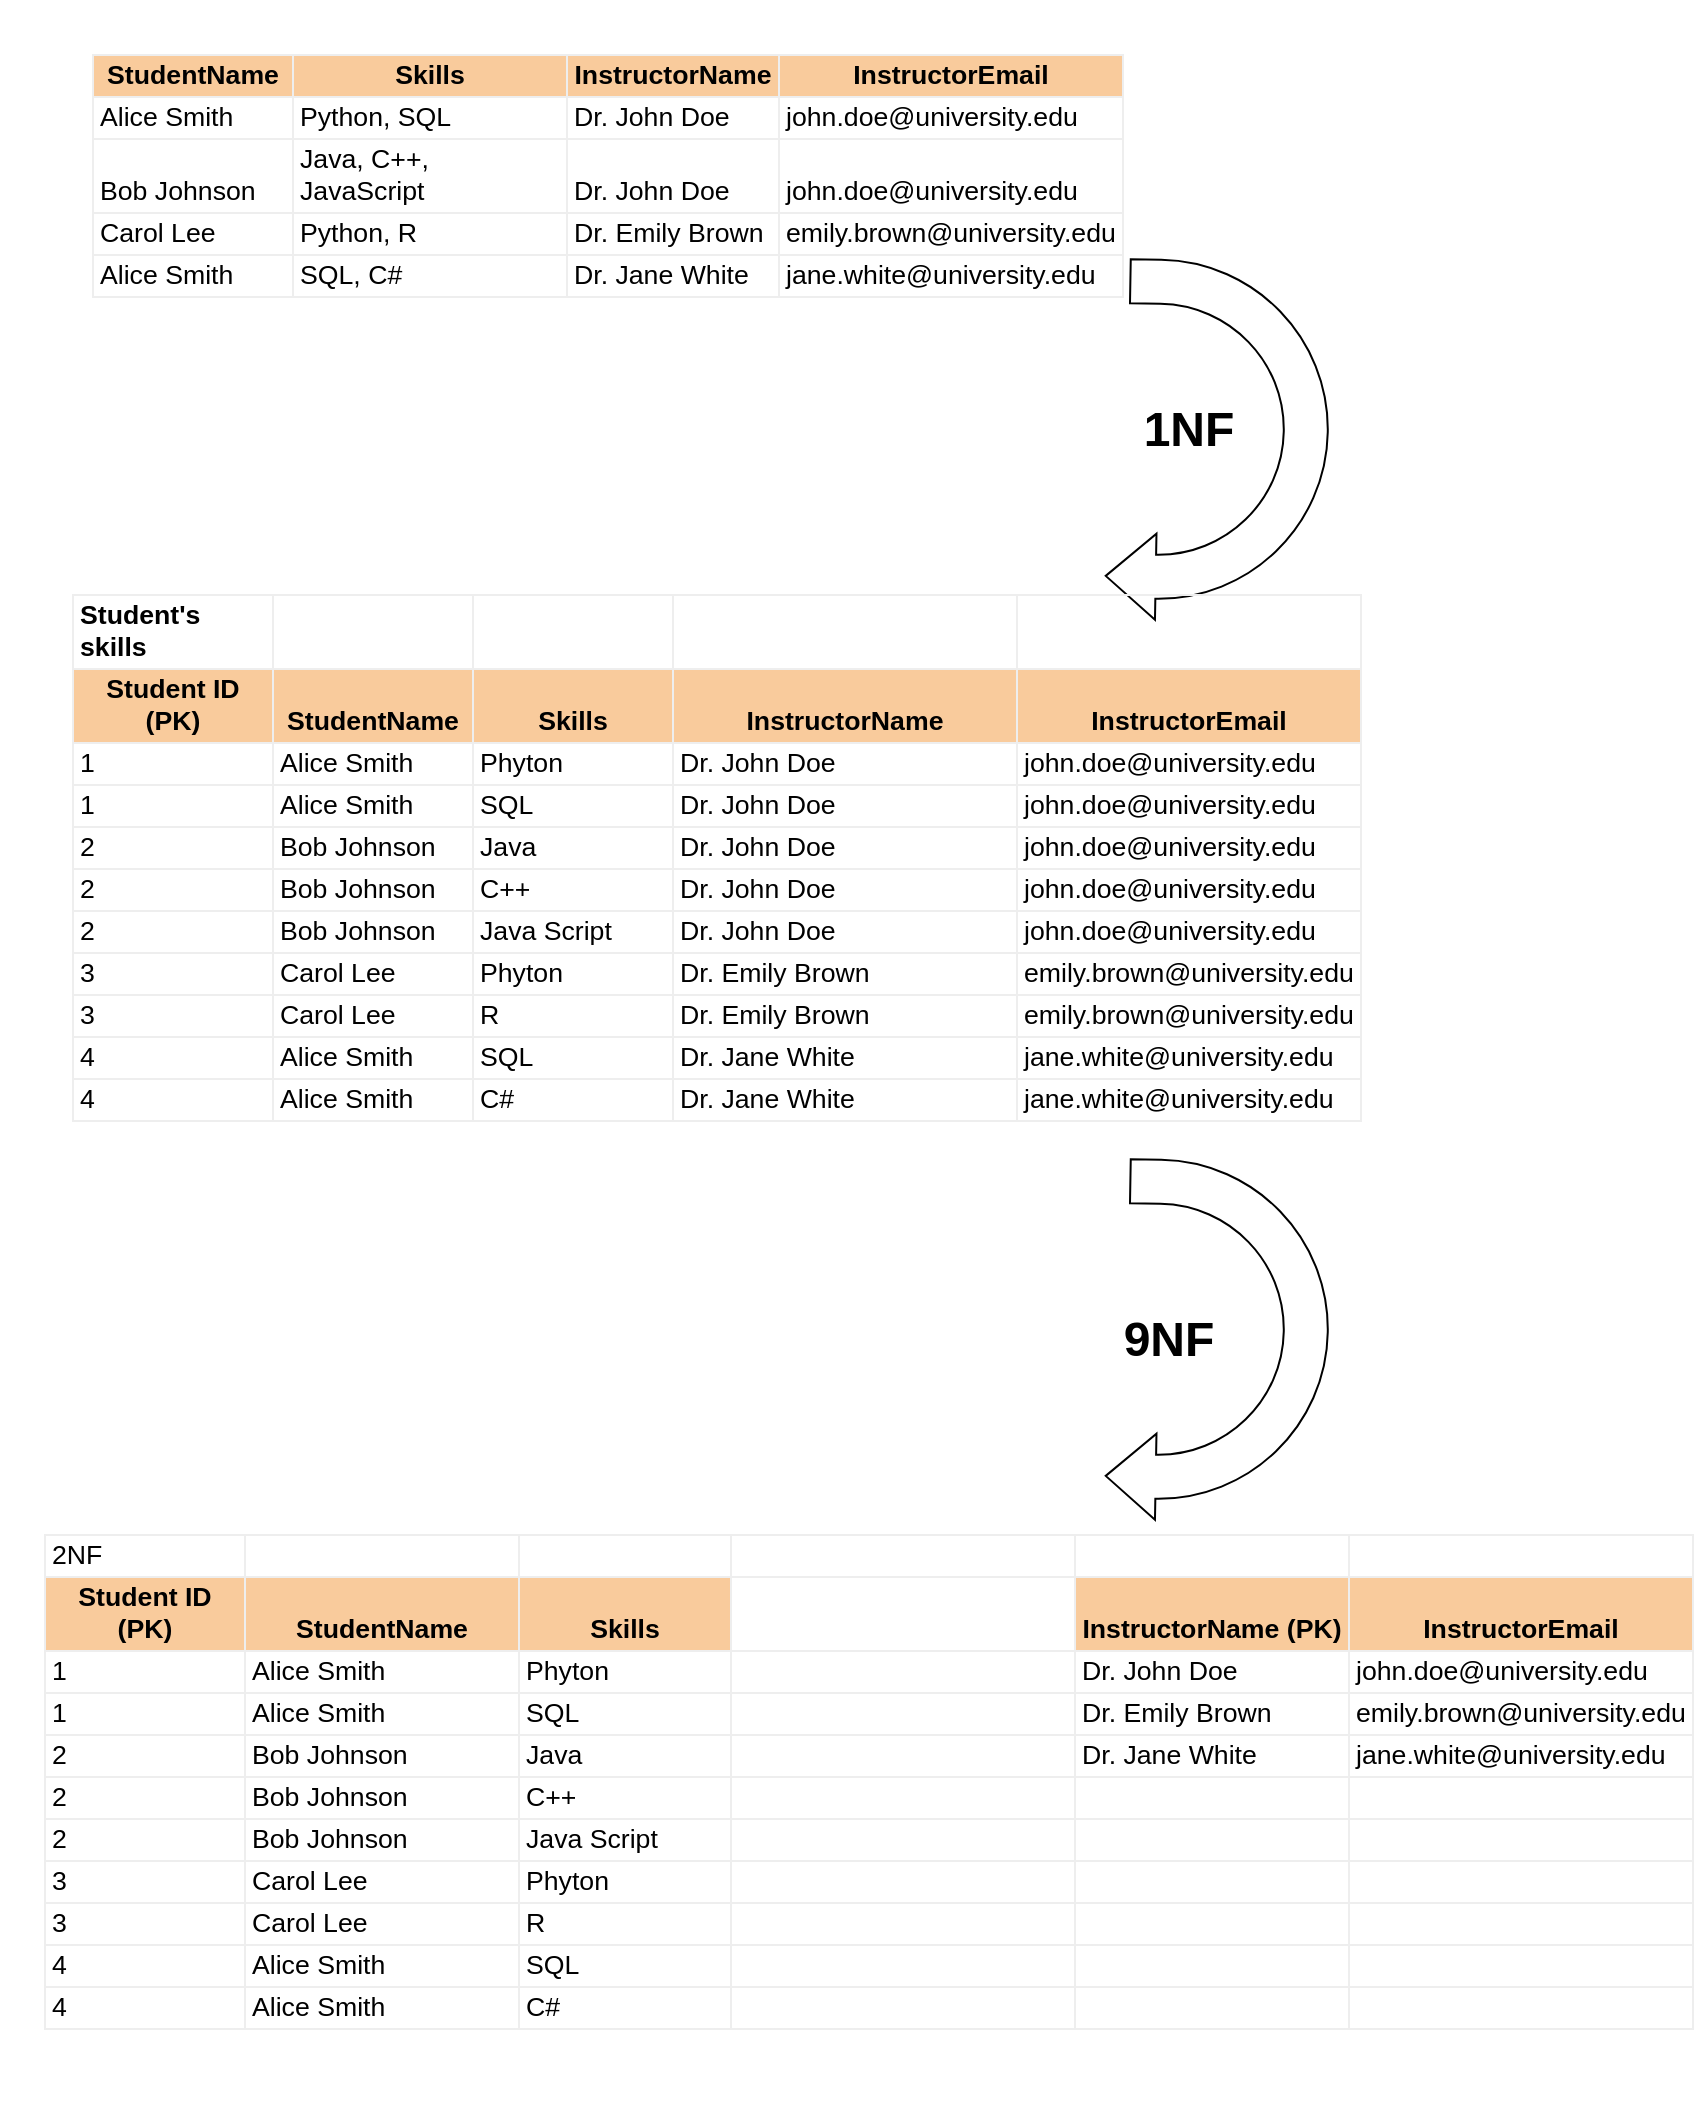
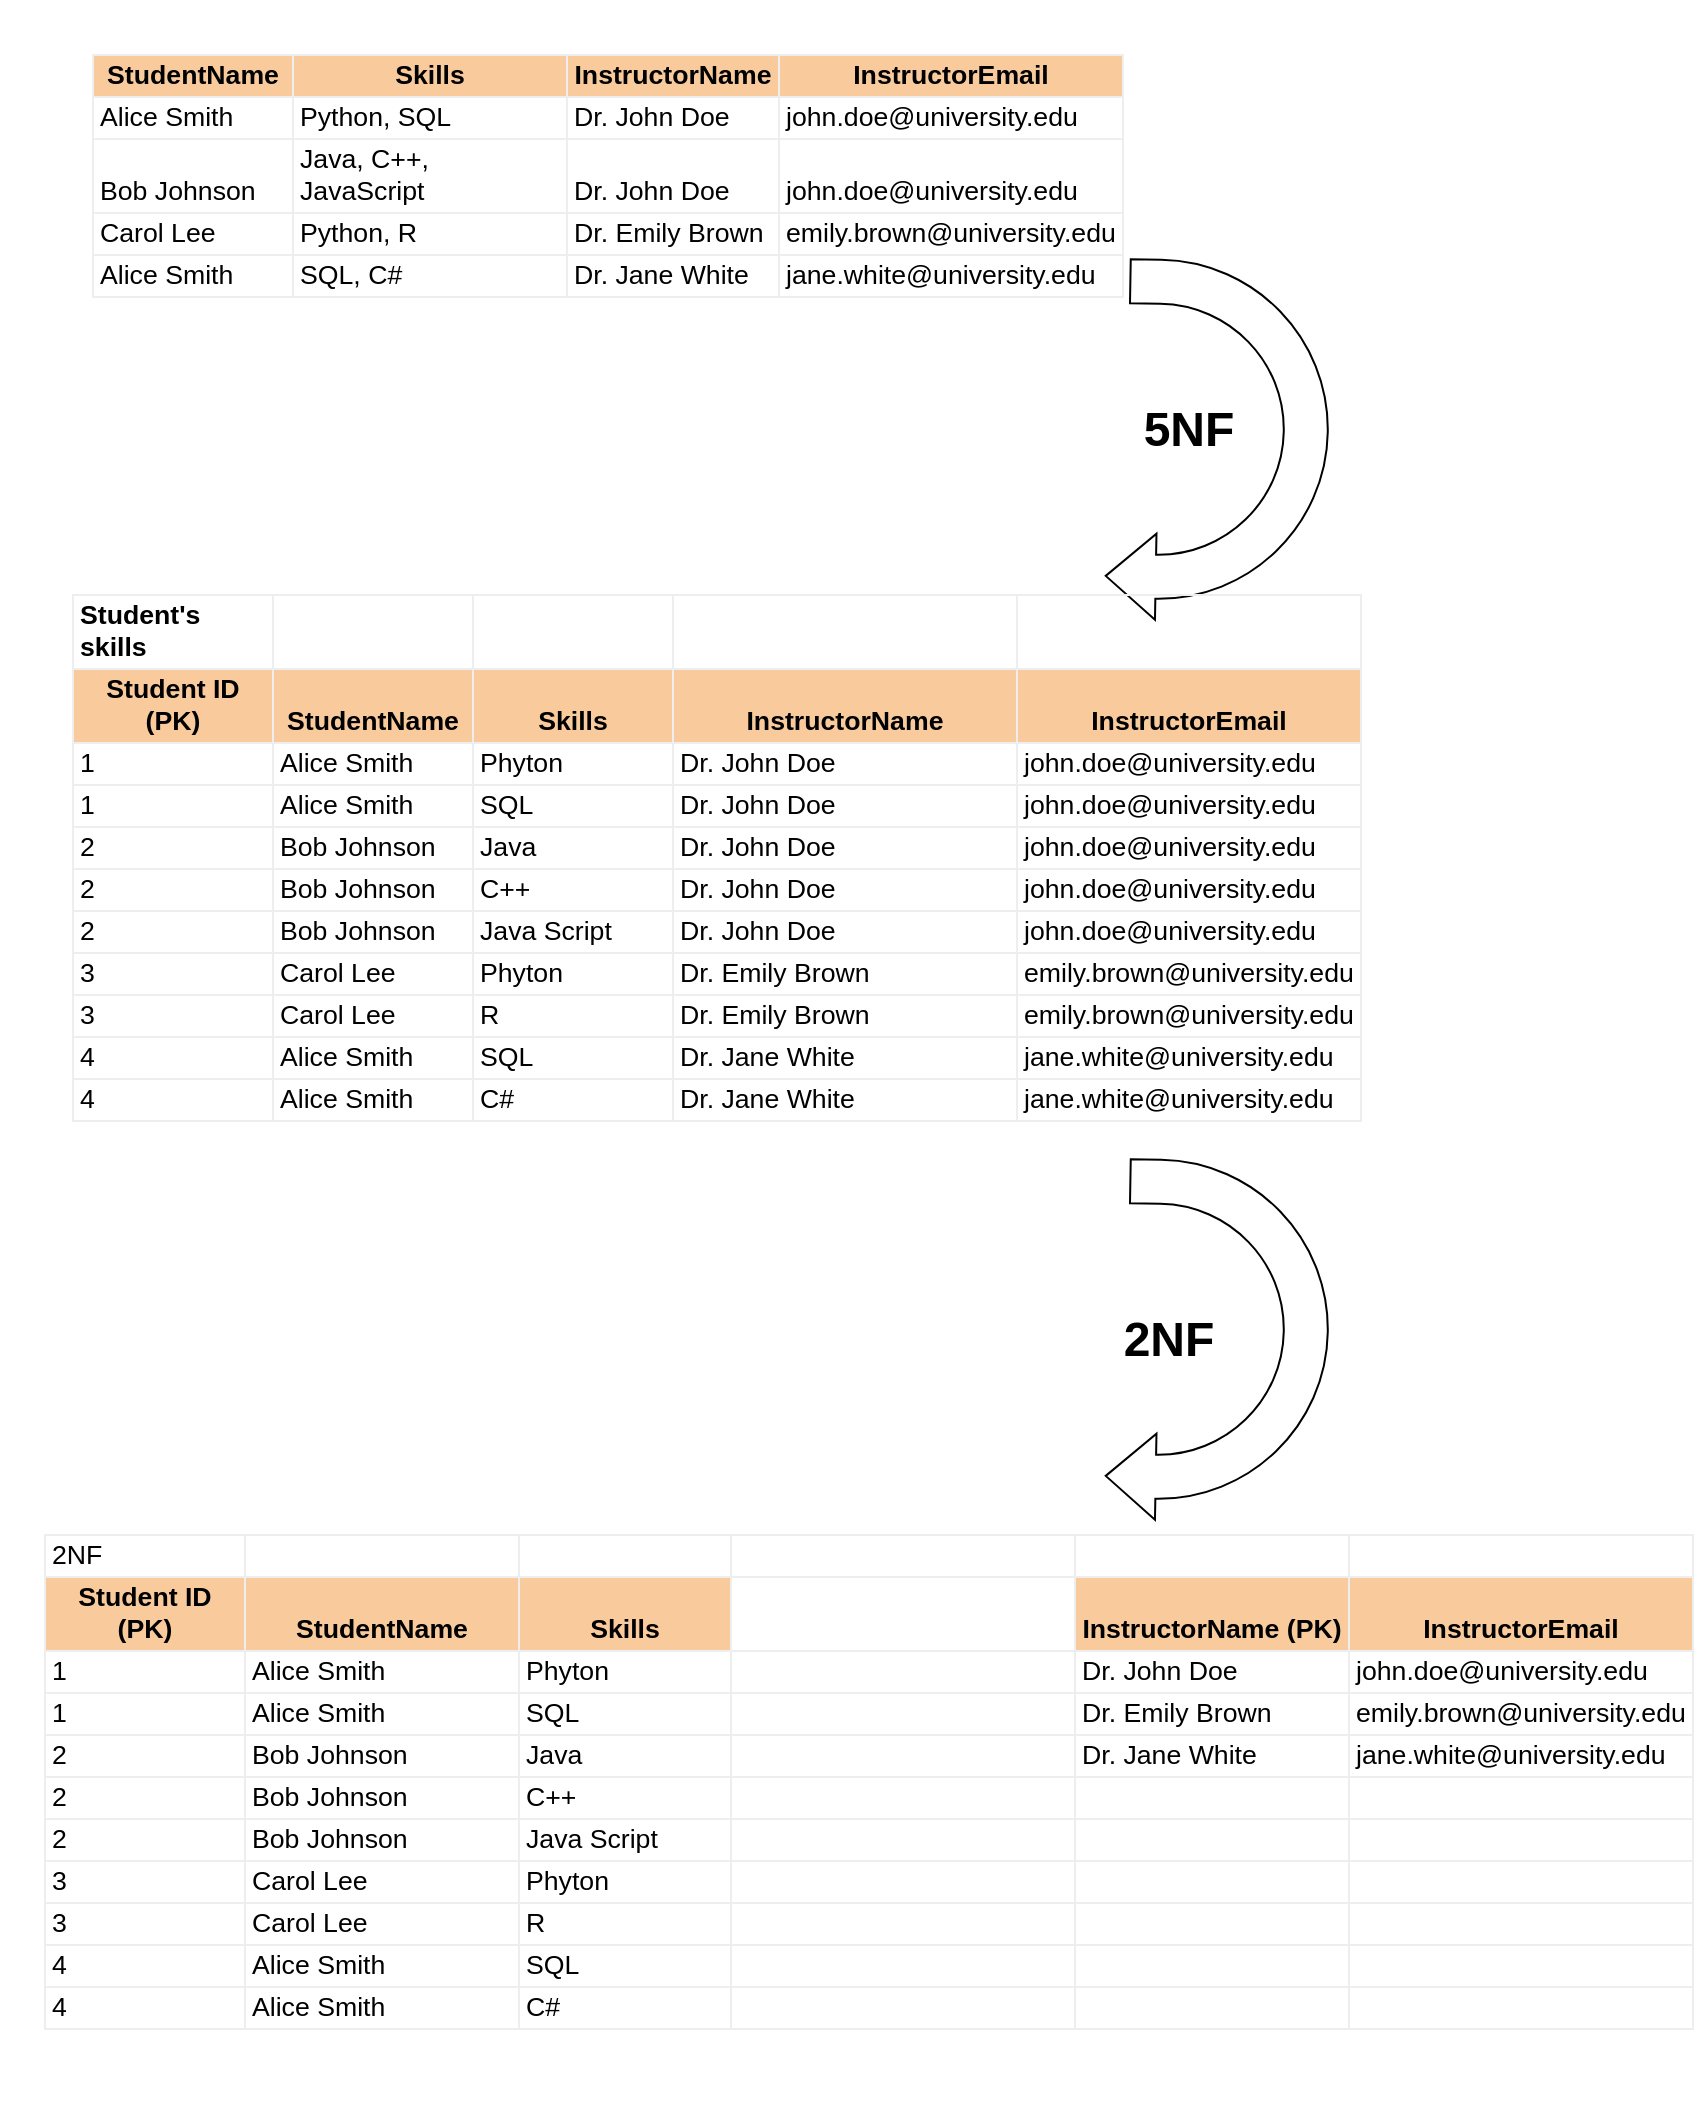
(1190, 431) -> (1190, 431)
(1170, 1341) -> (1170, 1341)
